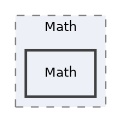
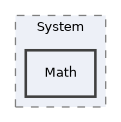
(61, 28) -> (61, 28)
